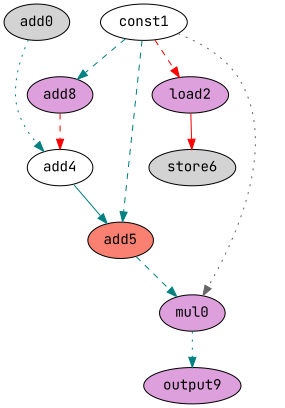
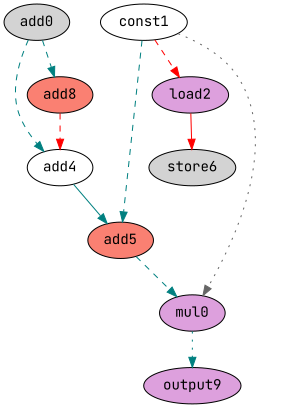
(105, 56) -> (47, 54)
(15, 94) -> (15, 94)
(60, 95) -> (60, 95)
